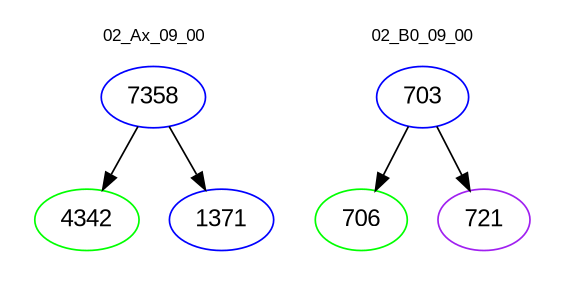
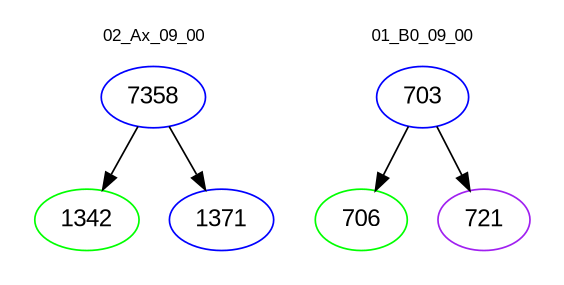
(423, 37) -> (423, 37)
(87, 220) -> (87, 220)
